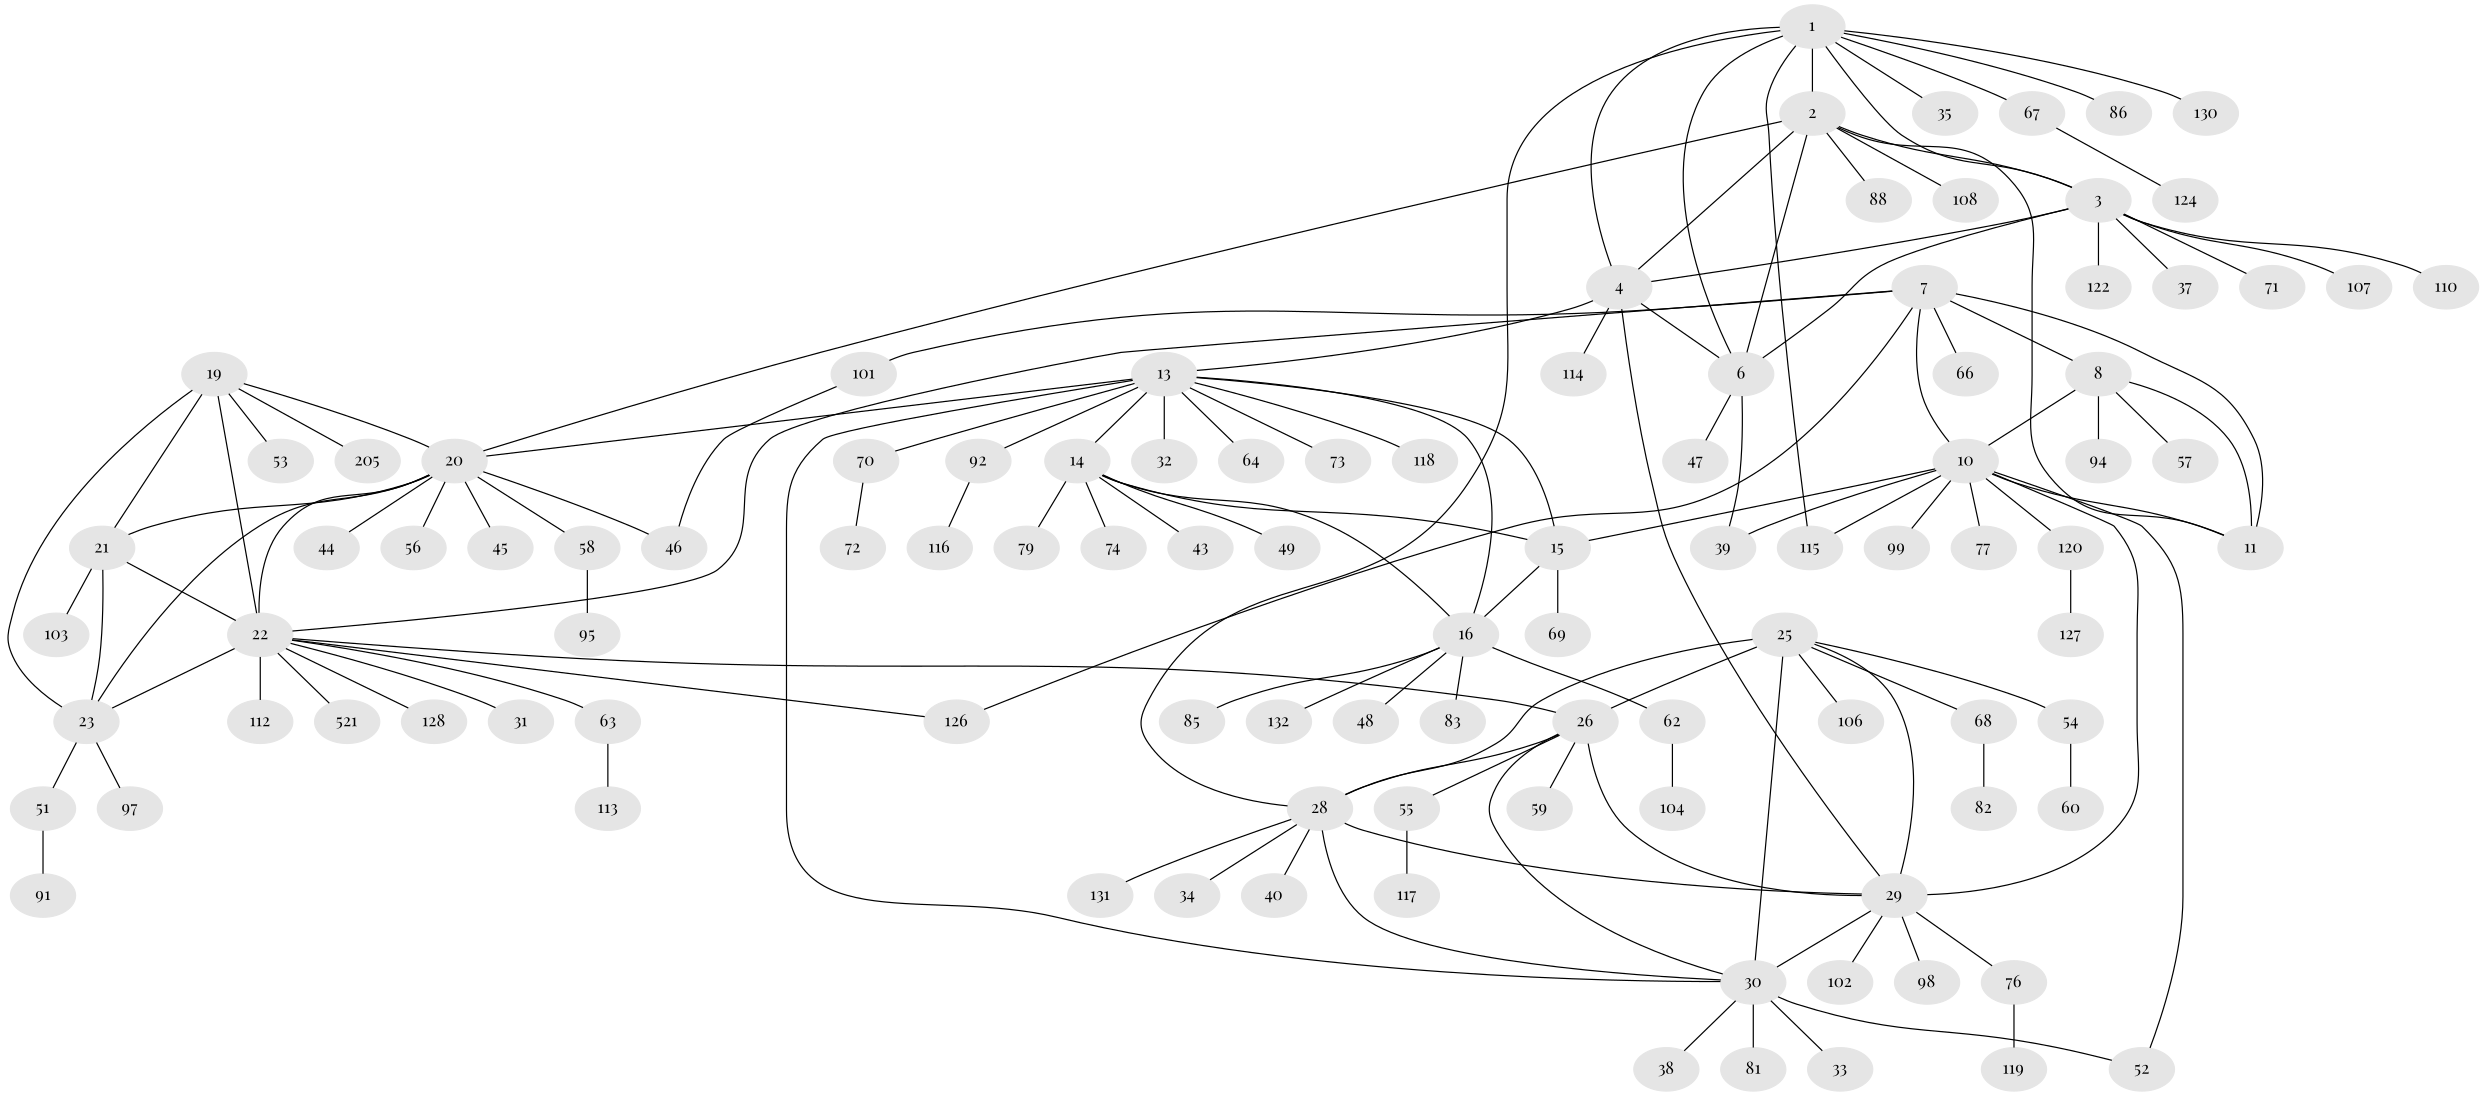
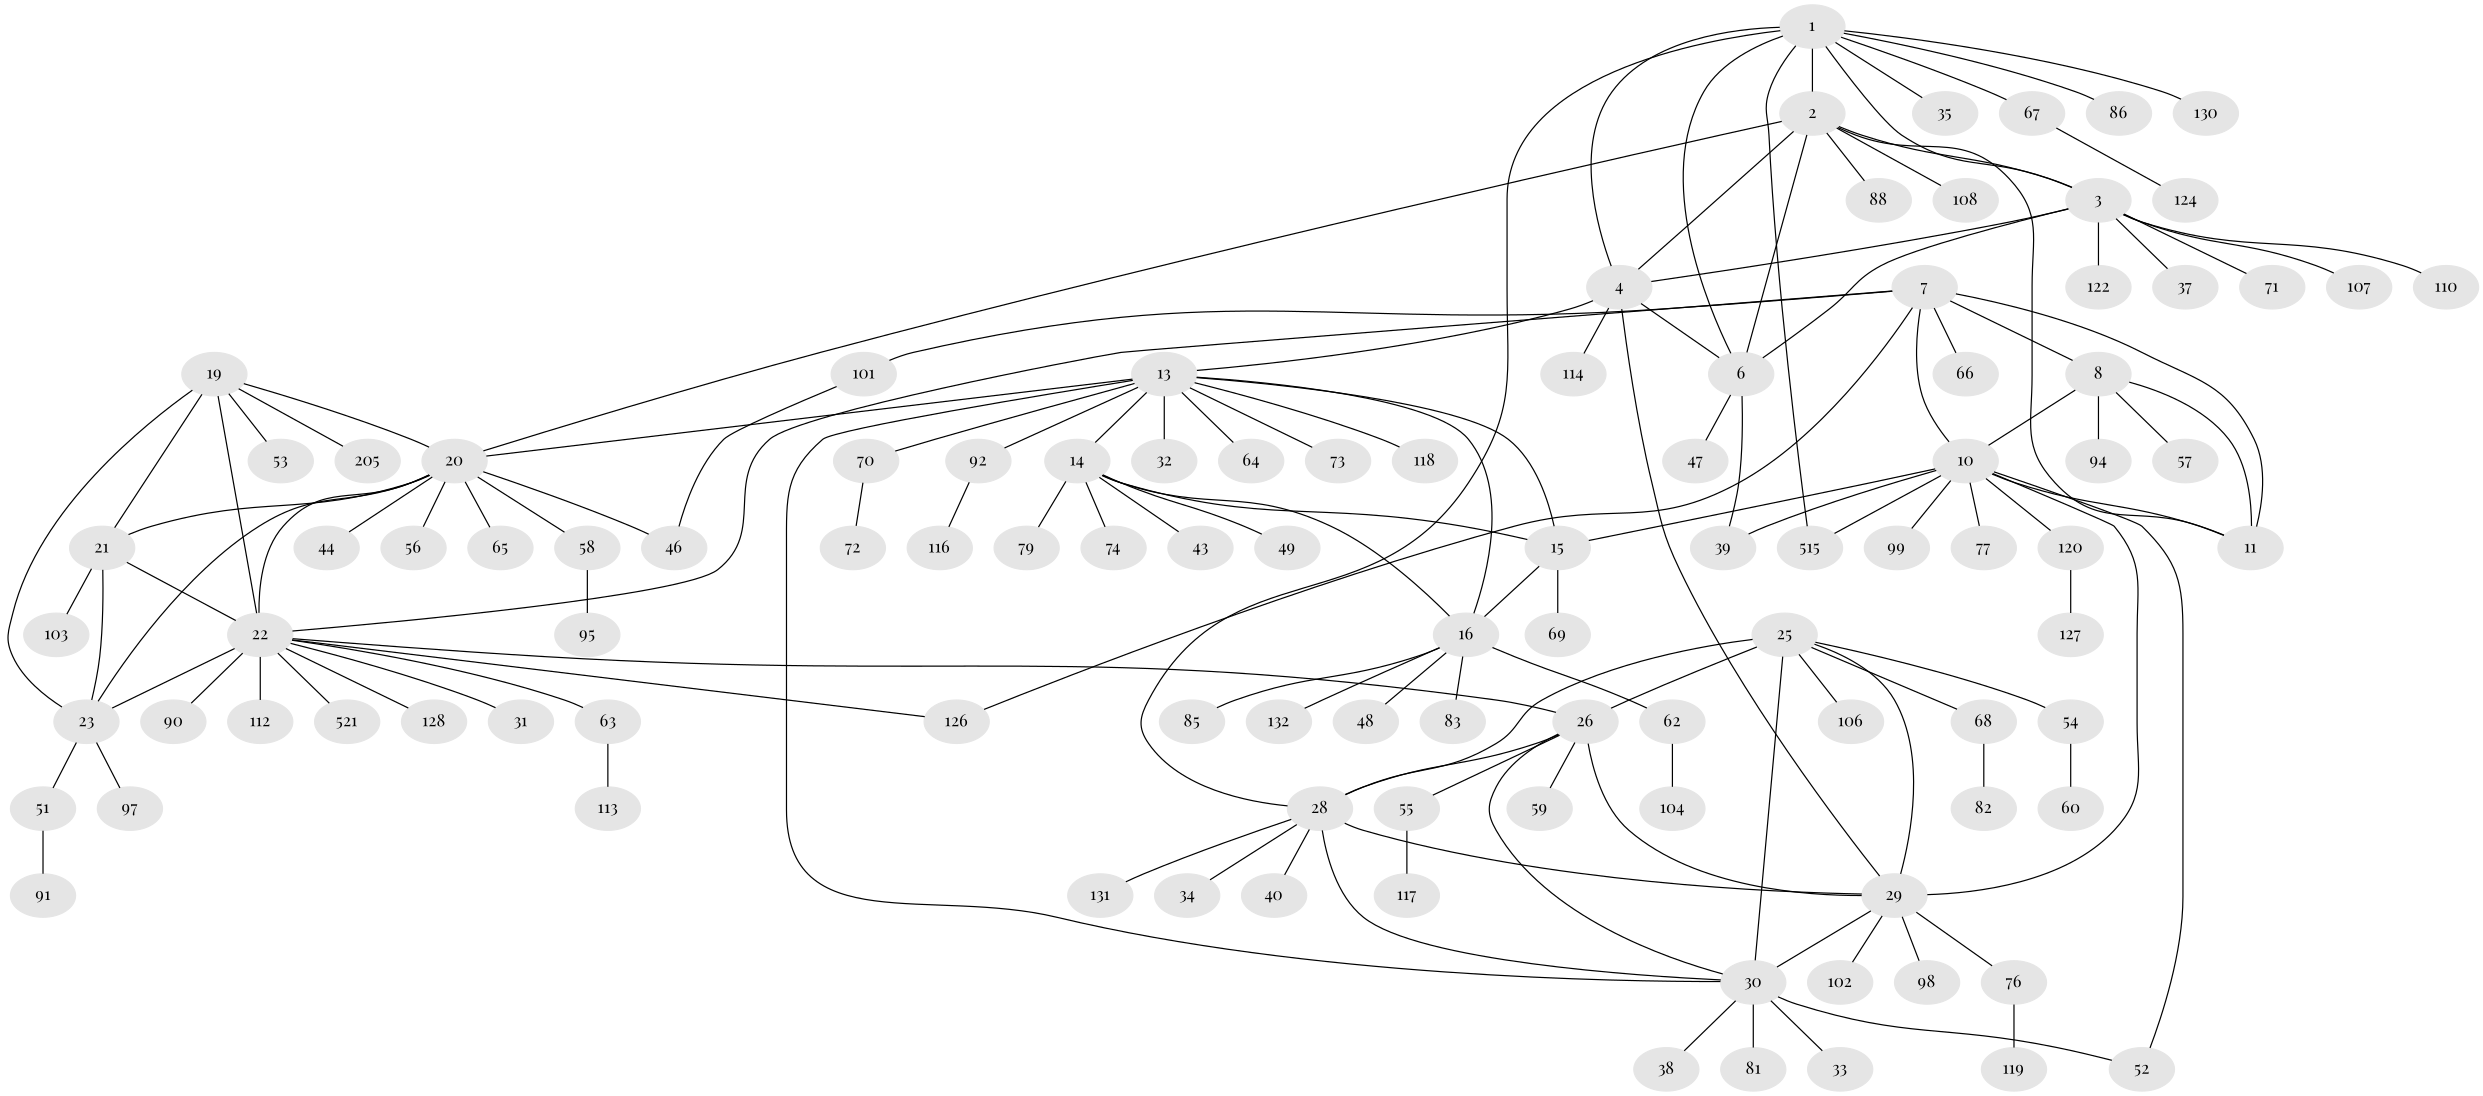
(500, 548) -> (500, 548)
(1810, 548) -> (1810, 548)
none -> (173, 722)
